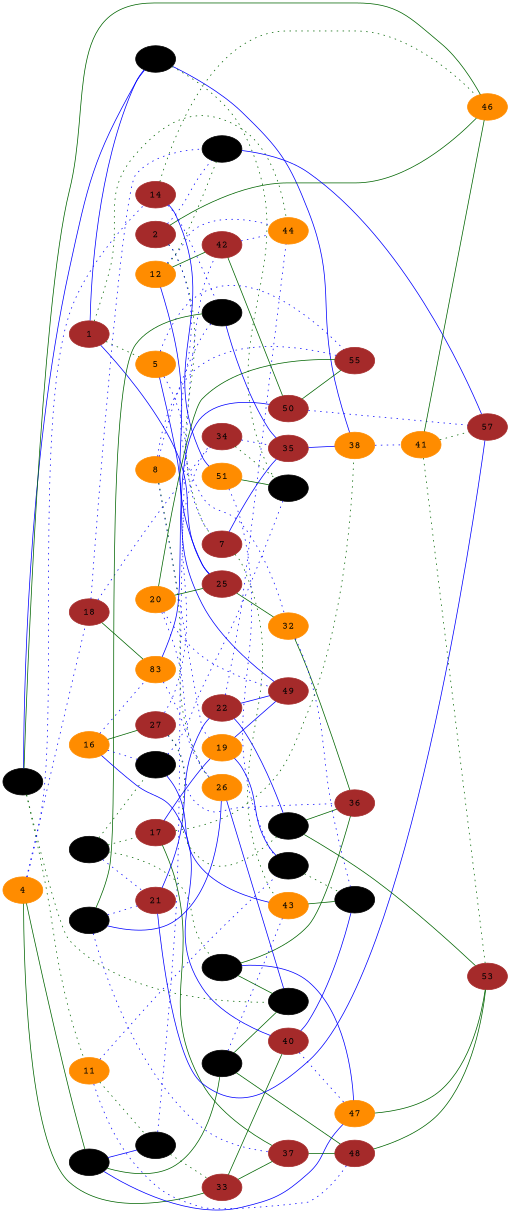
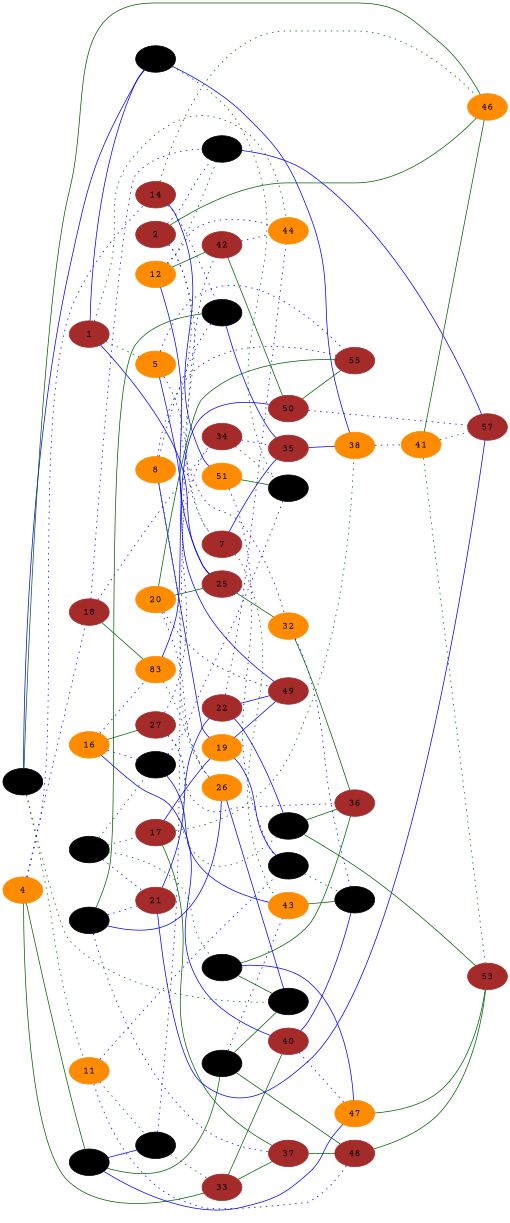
(189, 656) -> (189, 656)
(185, 730) -> (185, 730)
